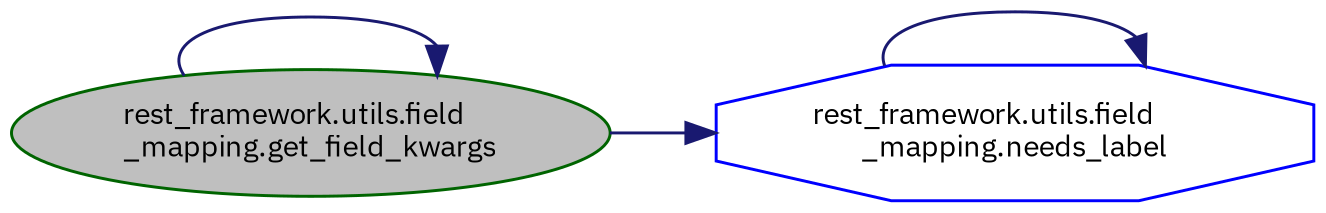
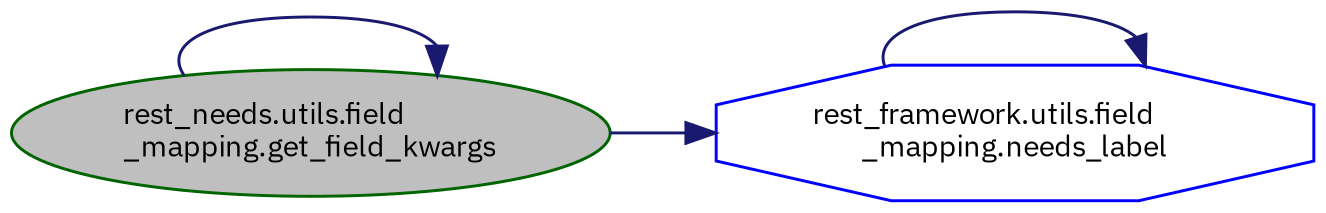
(311, 133) -> (311, 133)
